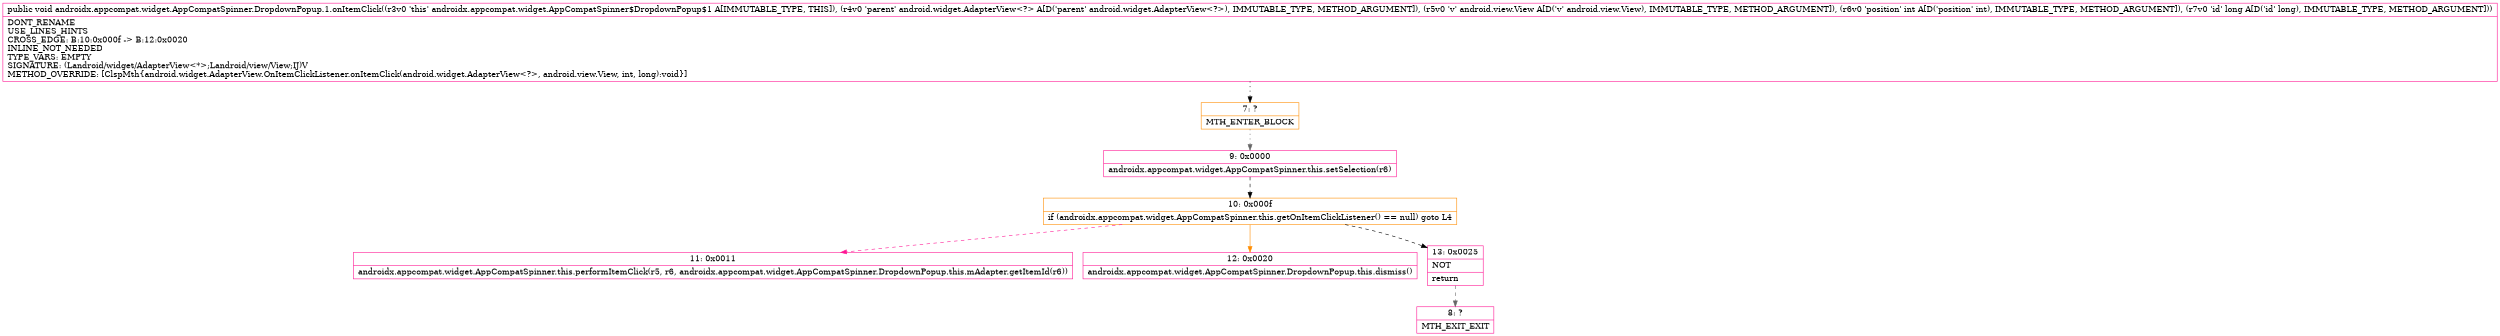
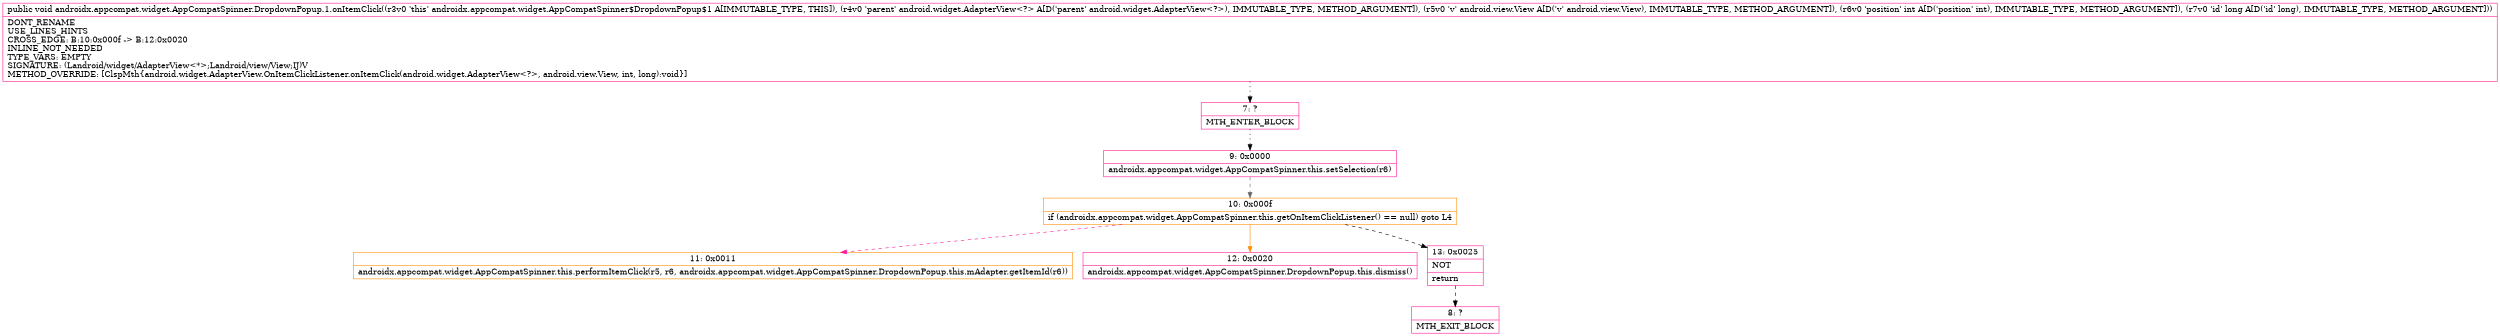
(1250, 116) -> (1250, 116)
(1250, 137) -> (1250, 137)
(1250, 185) -> (1250, 185)
(713, 266) -> (713, 266)
(1455, 293) -> (1455, 293)
(1455, 326) -> (1455, 326)
